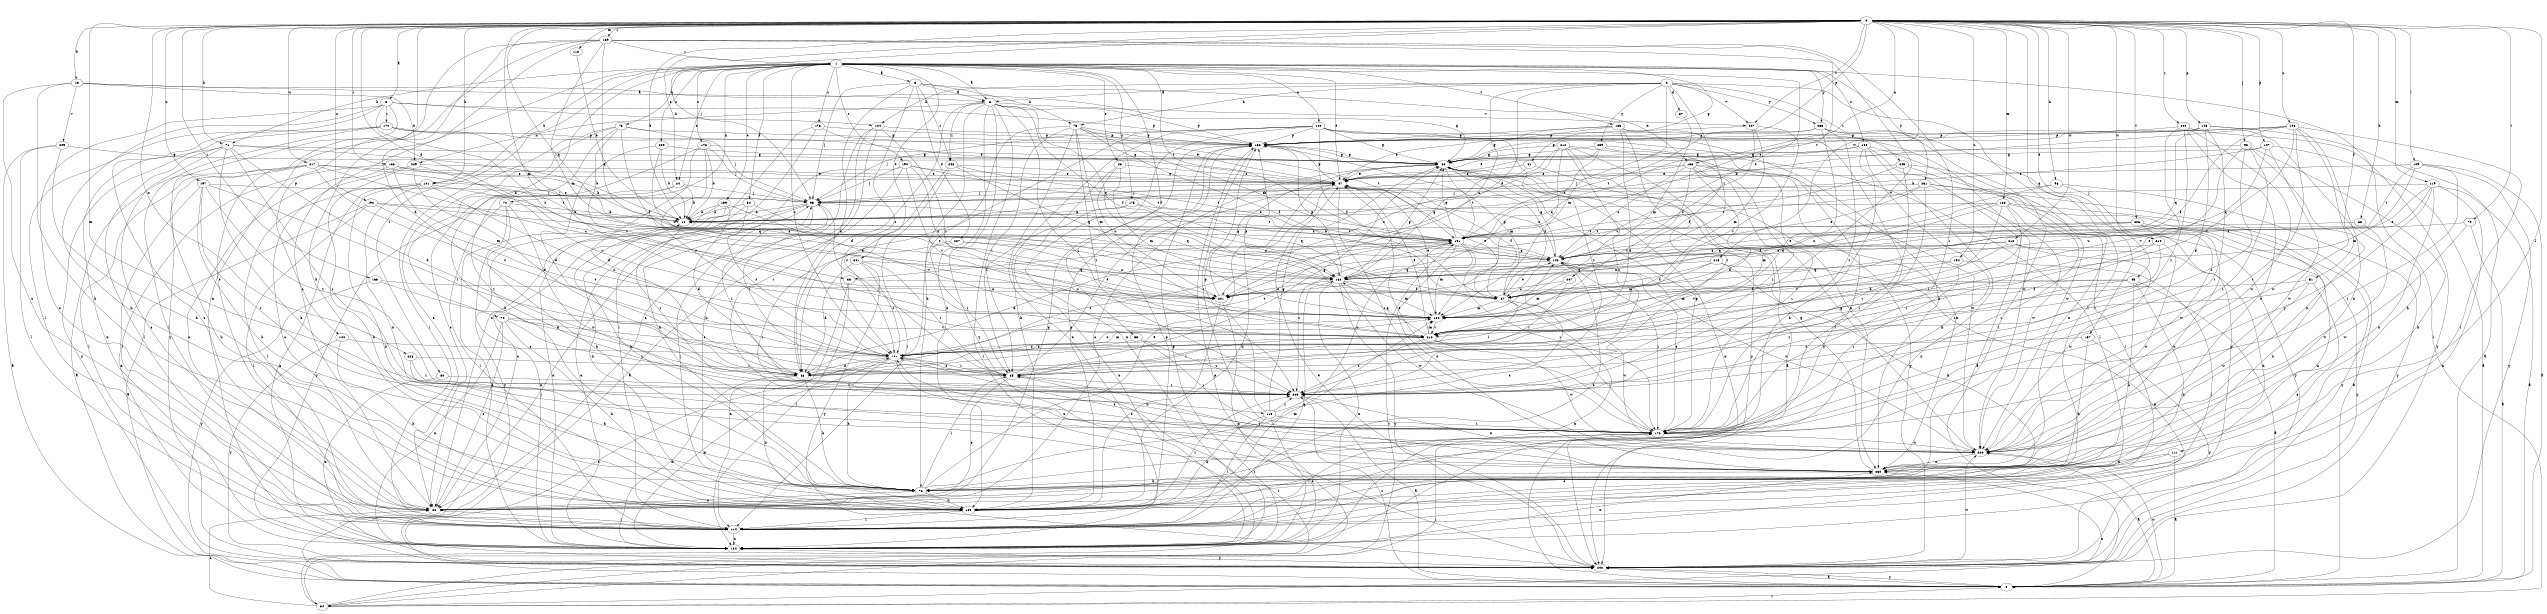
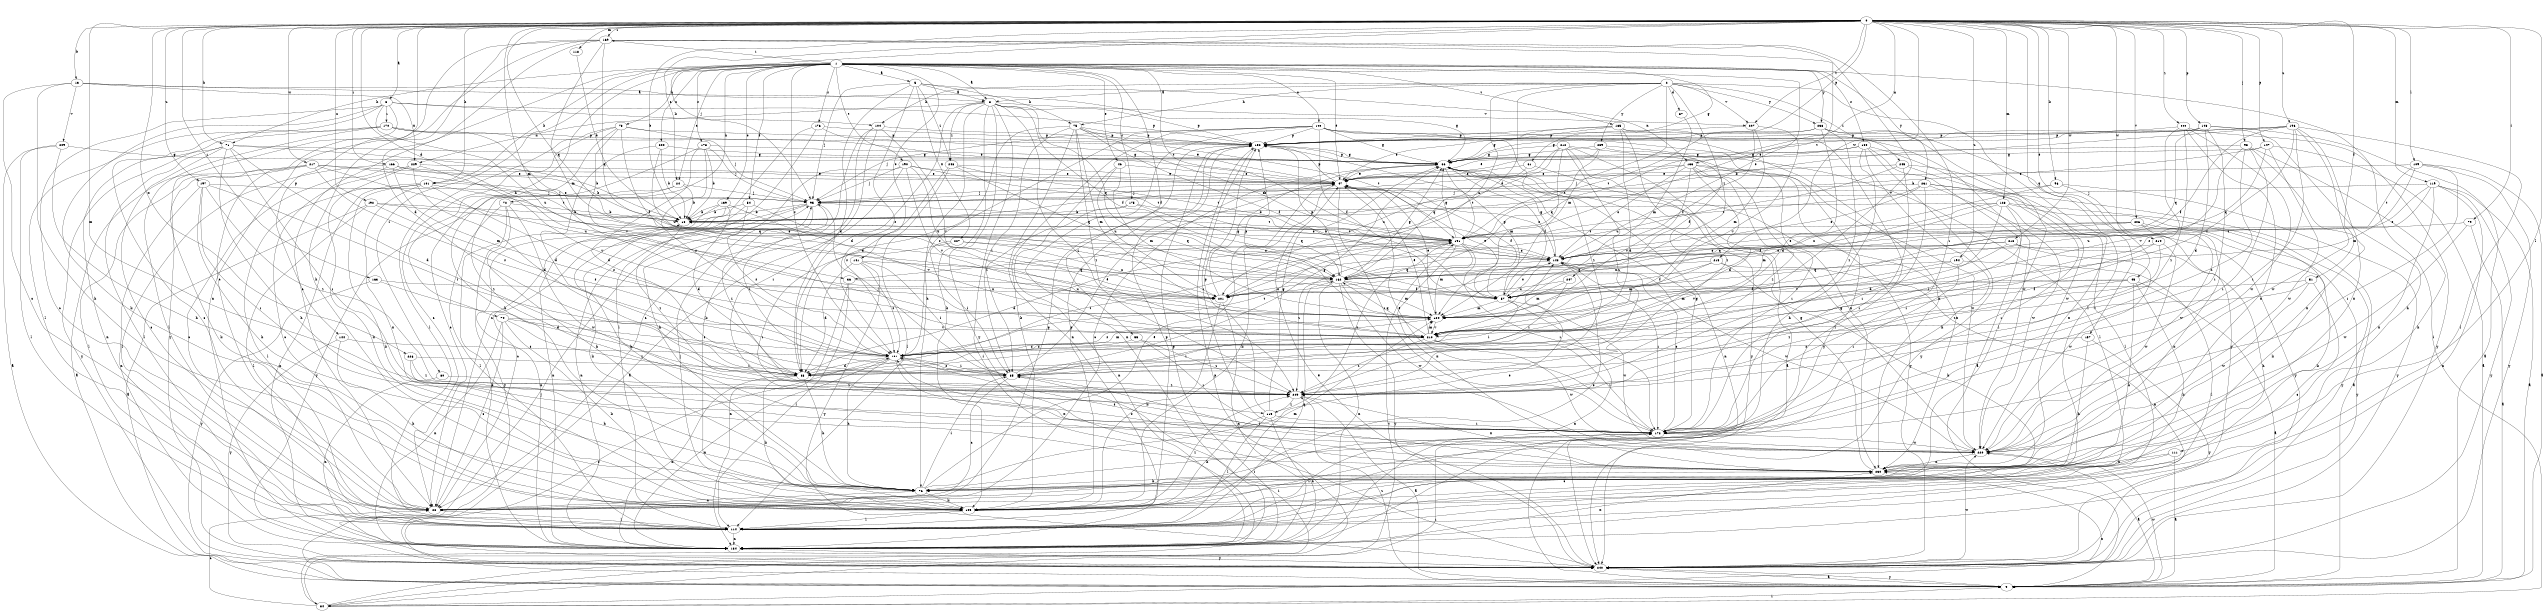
(746, 61) -> (722, 52)
(2360, 222) -> none
(856, 261) -> (856, 261)
(2071, 365) -> (2200, 553)
(1282, 405) -> (1287, 407)
